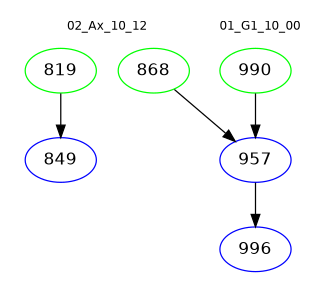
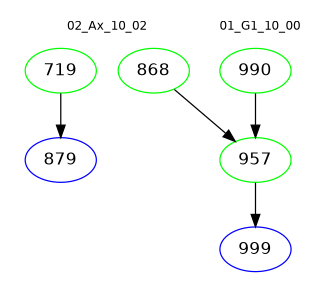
(107, 27) -> (107, 27)
(61, 71) -> (61, 71)
(61, 160) -> (61, 160)
(255, 160) -> (255, 160)
(255, 249) -> (255, 249)
